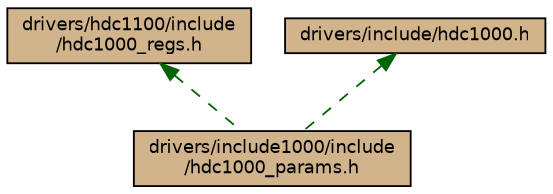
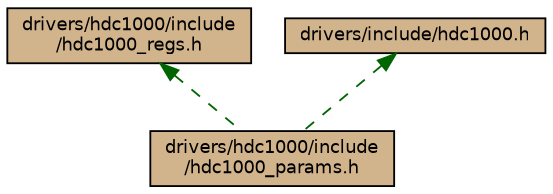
(129, 36) -> (129, 36)
(272, 159) -> (272, 159)
